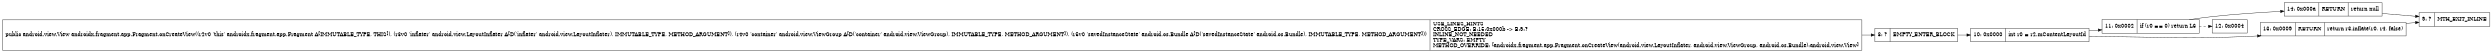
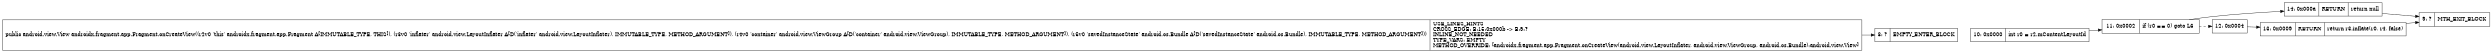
(2462, 19) -> (2462, 19)
(2168, 26) -> (2168, 26)
(1962, 35) -> none
(2173, 38) -> (2252, 27)
